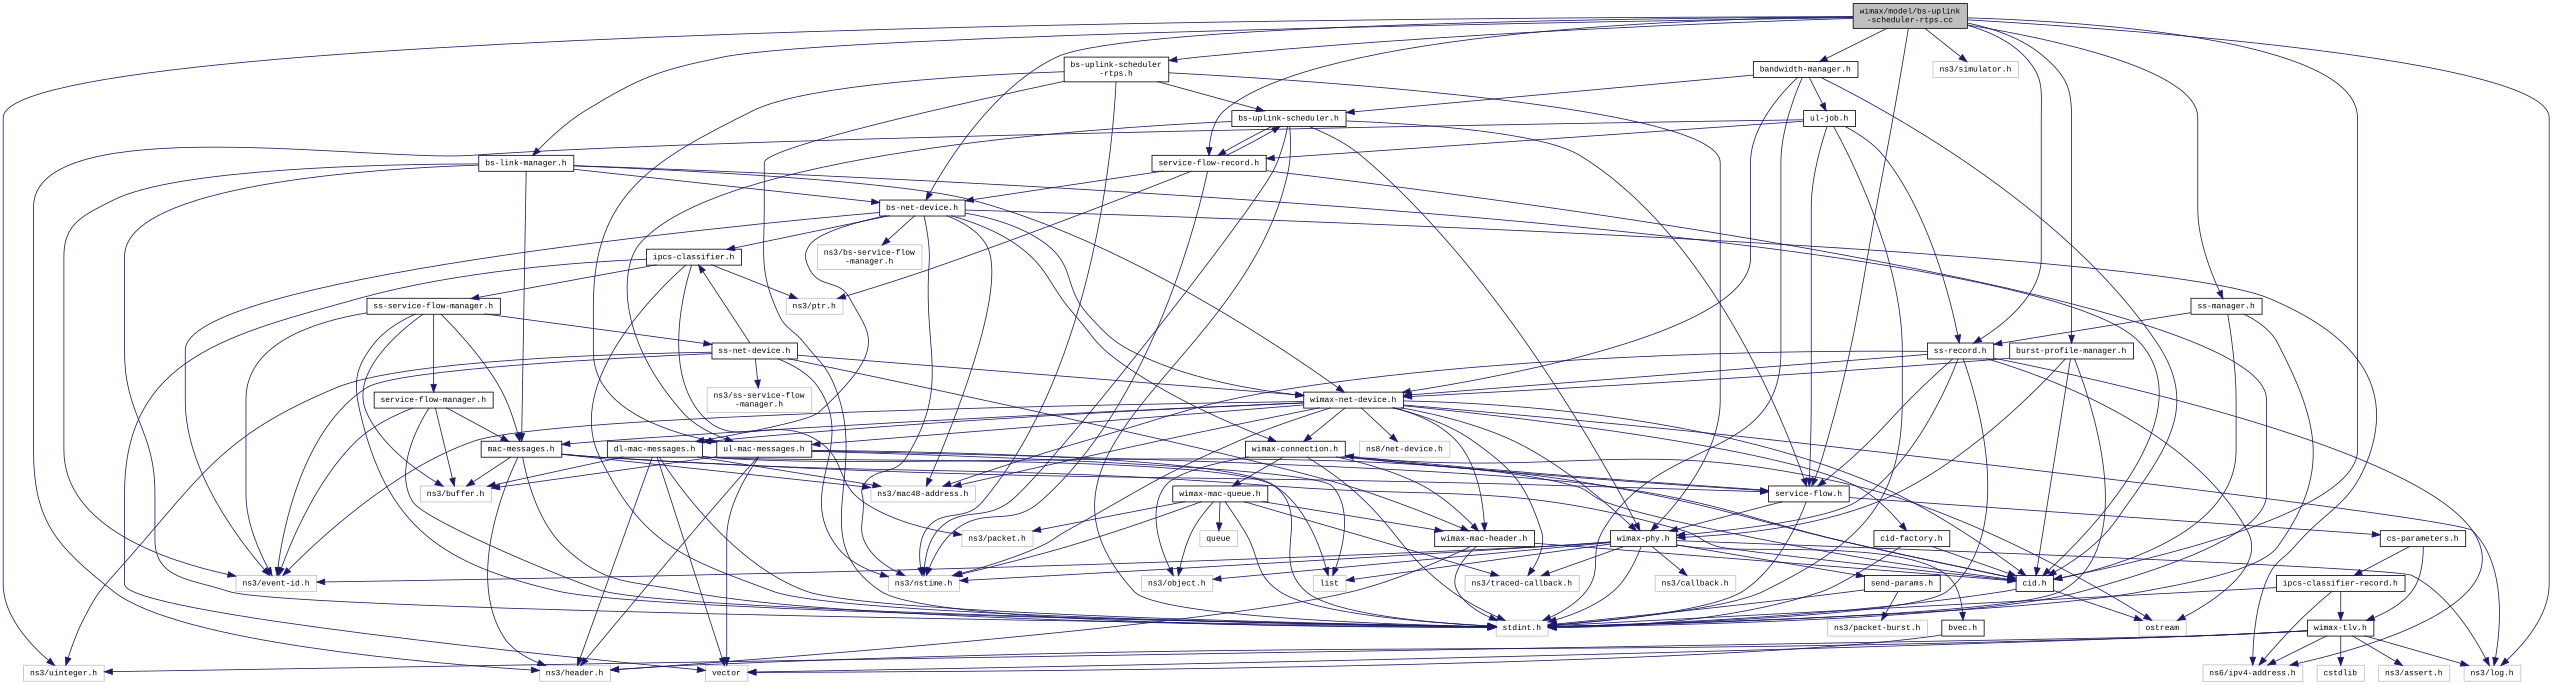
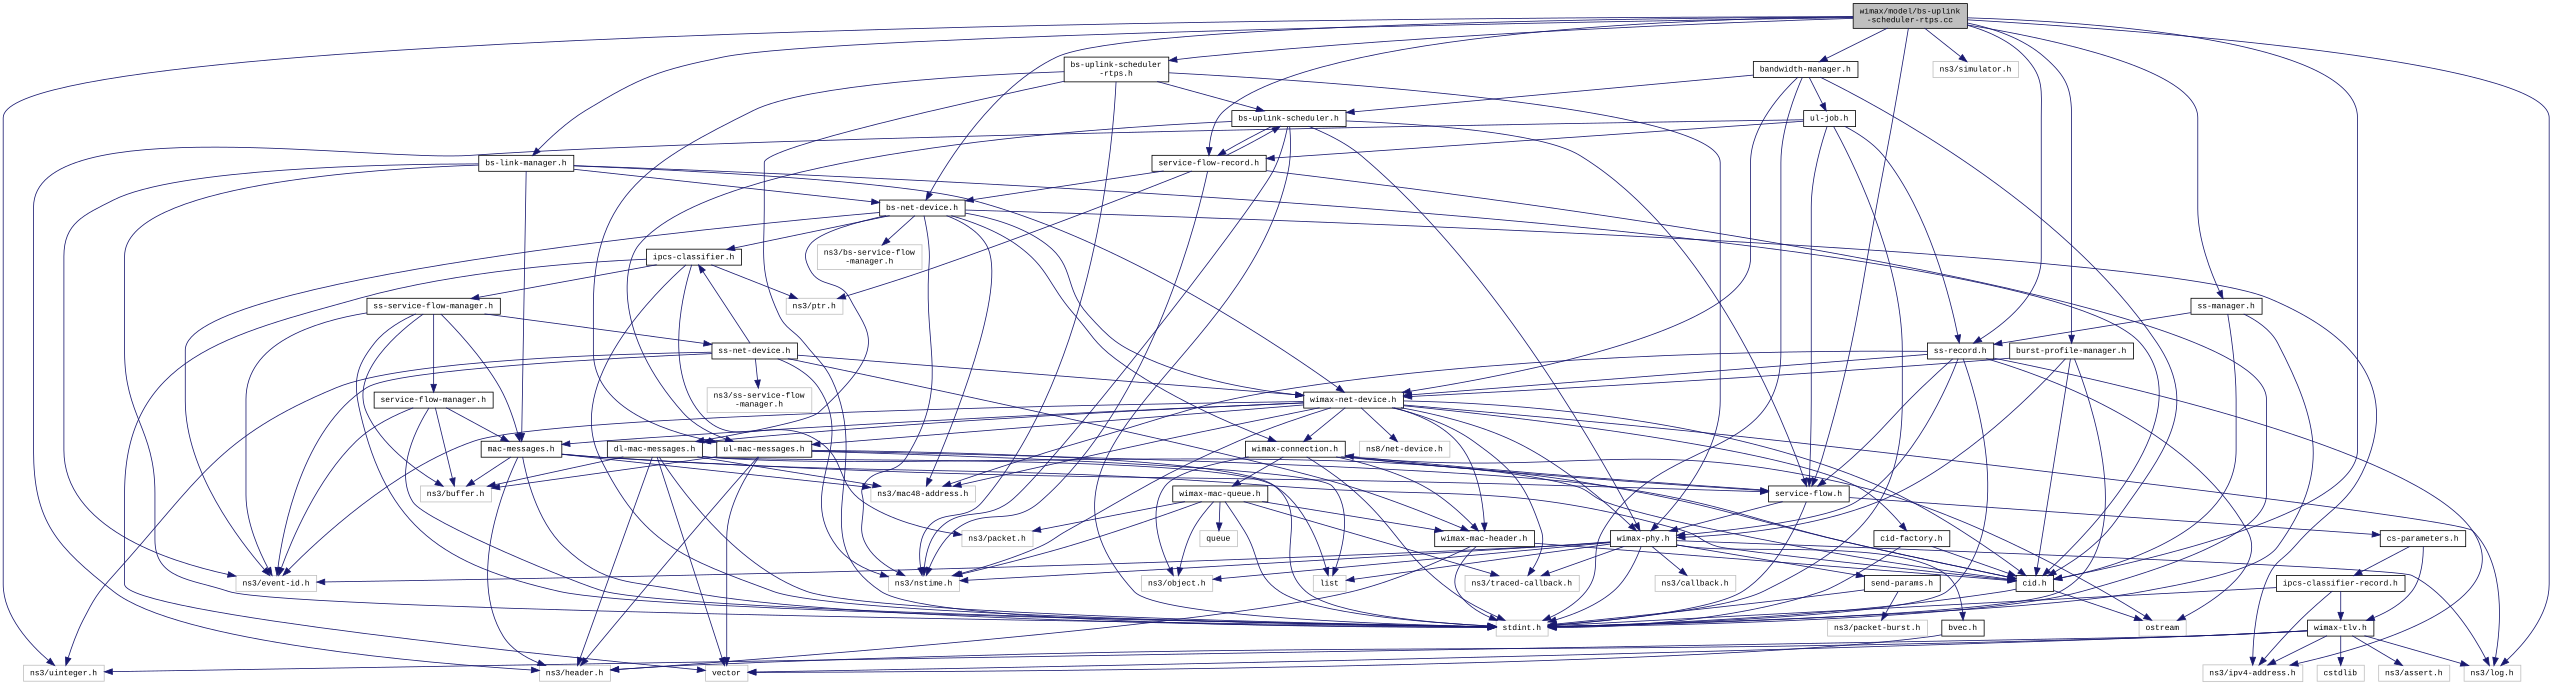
(2253, 673) -> (2253, 673)
